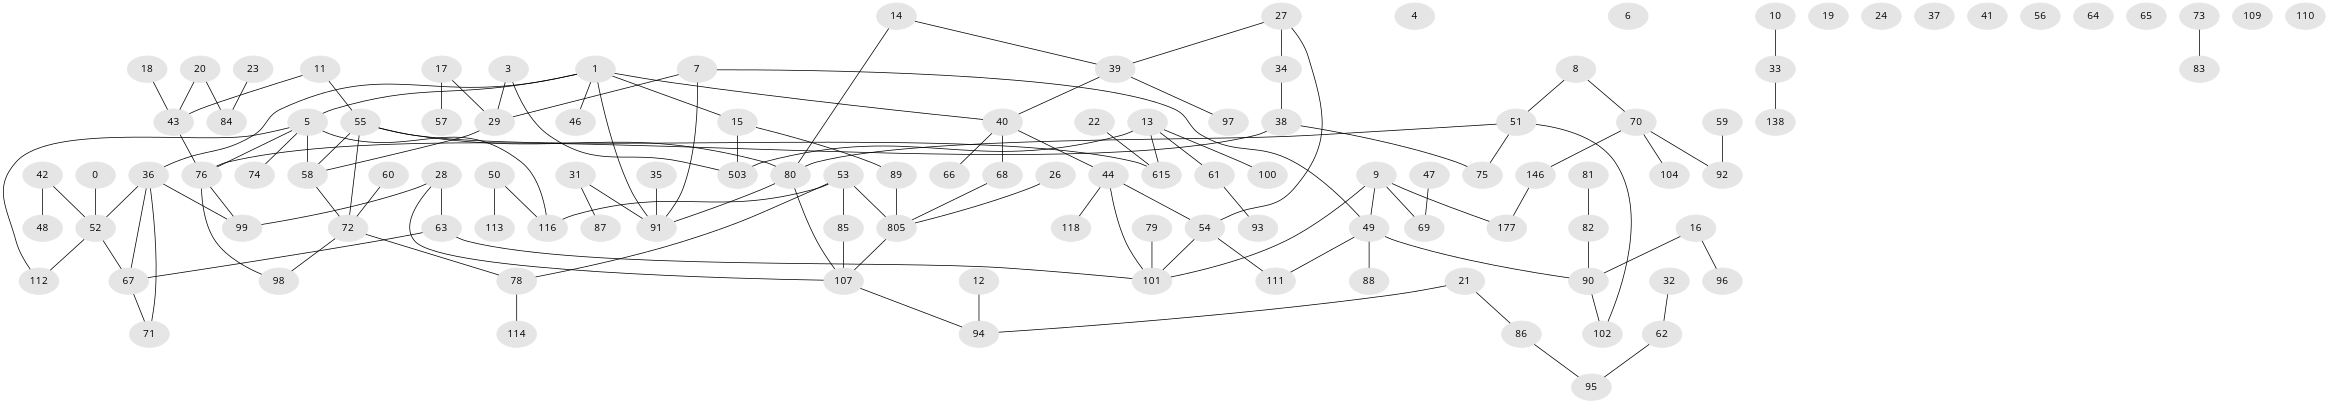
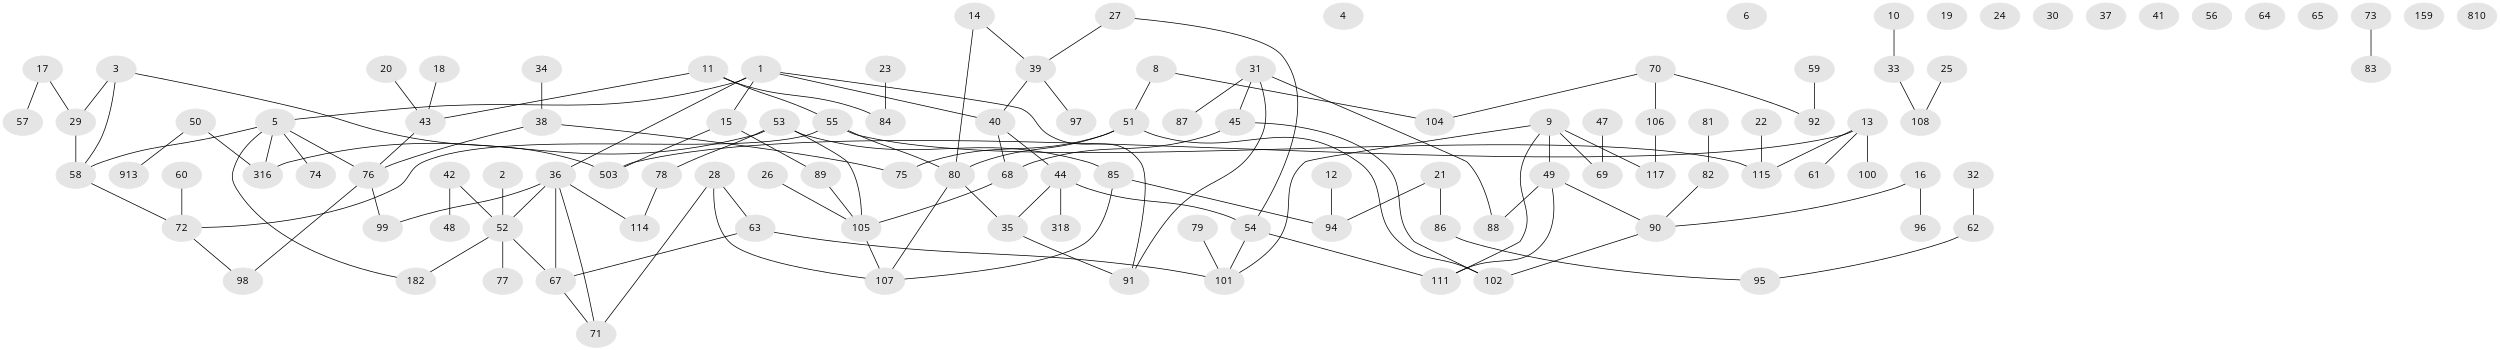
none -> (2053, 16)
(2252, 16) -> (2424, 16)
(2305, 16) -> (2477, 16)
(1281, 43) -> none
(697, 69) -> none
none -> (1947, 69)
(213, 96) -> (797, 96)
(1606, 96) -> (1290, 95)
(576, 122) -> none
none -> (1235, 122)
(1775, 122) -> (1921, 122)
none -> (1397, 131)
(330, 152) -> (106, 125)
(96, 175) -> (503, 175)
(950, 175) -> none
(1162, 175) -> (1762, 175)
(1535, 175) -> (1656, 122)
none -> (598, 202)
(717, 207) -> (981, 202)
(345, 208) -> (661, 248)
none -> (1527, 221)
(495, 228) -> (129, 175)
(548, 228) -> (263, 175)
(897, 228) -> (861, 228)
(1071, 228) -> (1061, 228)
(1258, 228) -> none
(1507, 228) -> (1656, 175)
(1121, 231) -> (1034, 202)
(432, 255) -> none
(39, 281) -> (416, 281)
none -> (503, 281)
(911, 308) -> (1223, 202)
